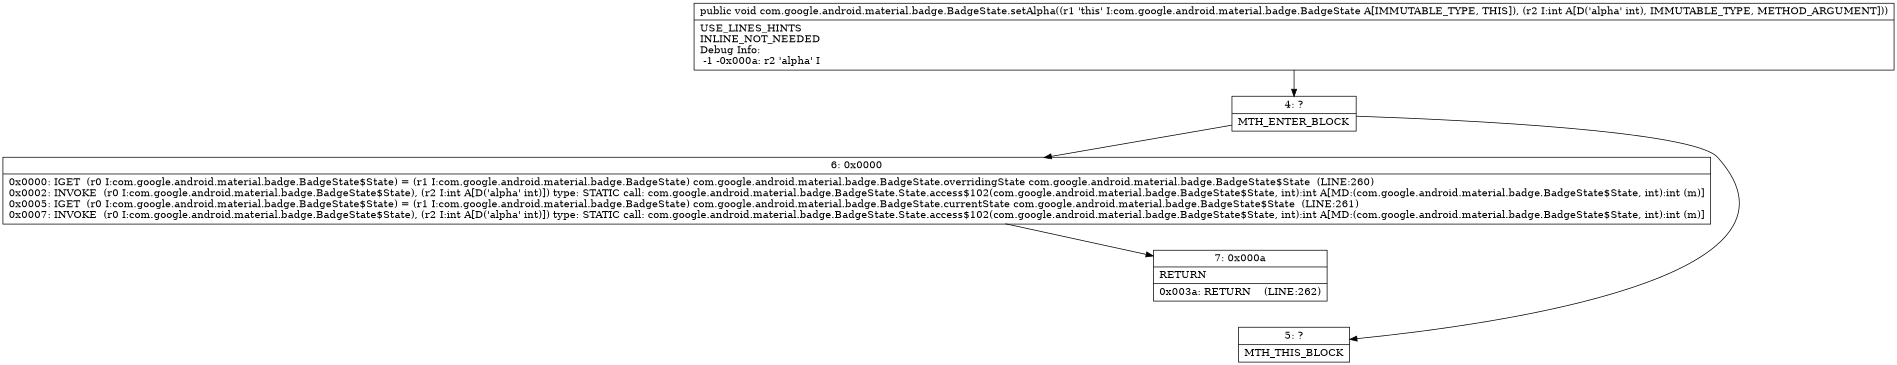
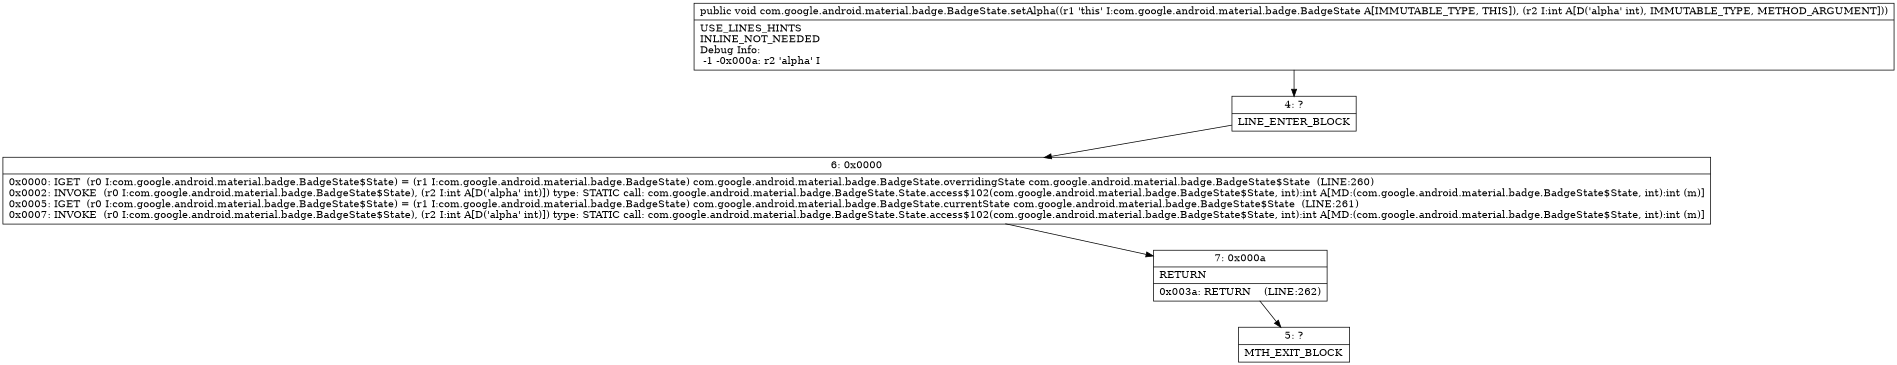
(1294, 122) -> (1294, 122)
(1737, 206) -> (1268, 311)
(1294, 353) -> (1294, 353)
